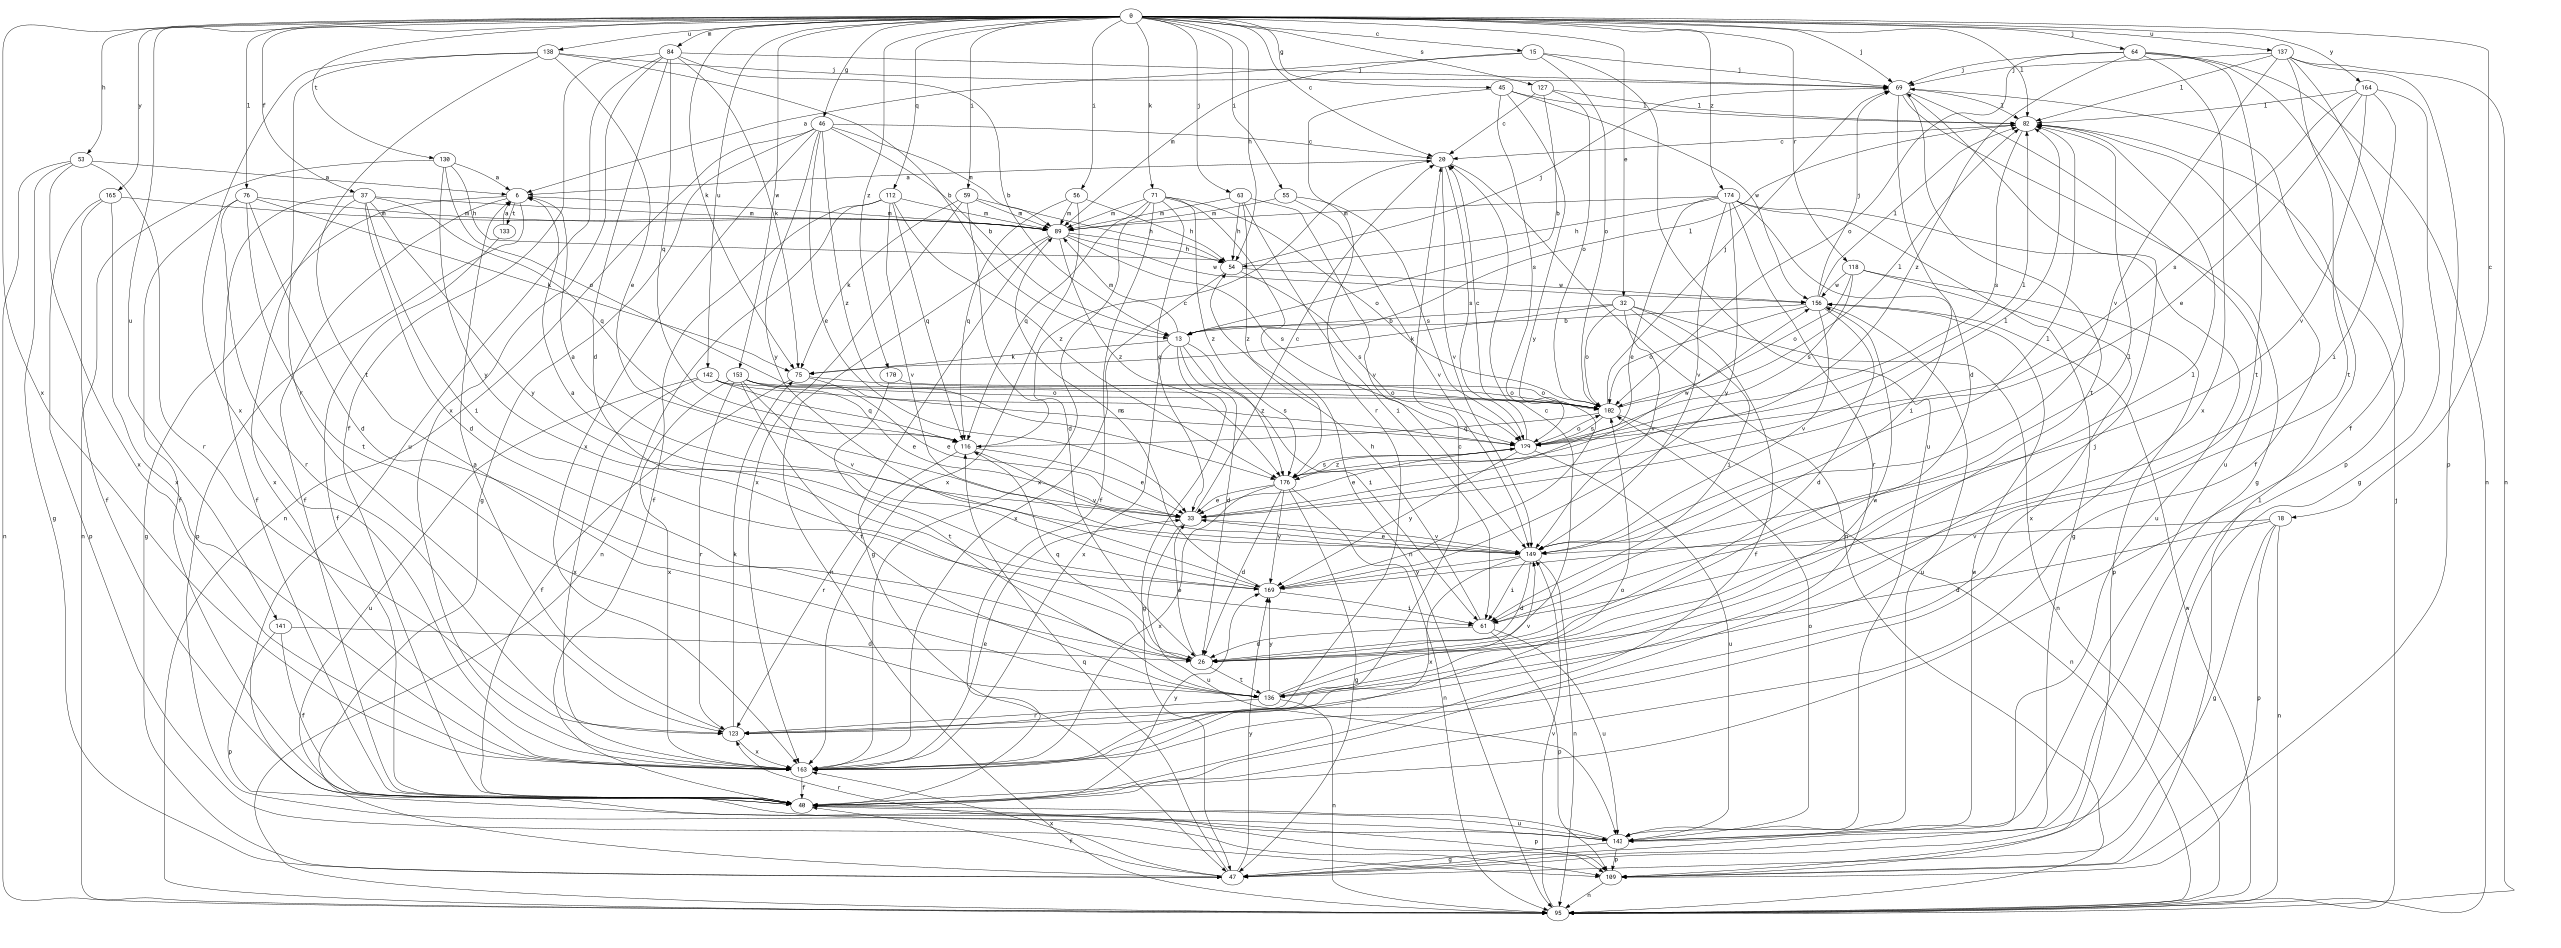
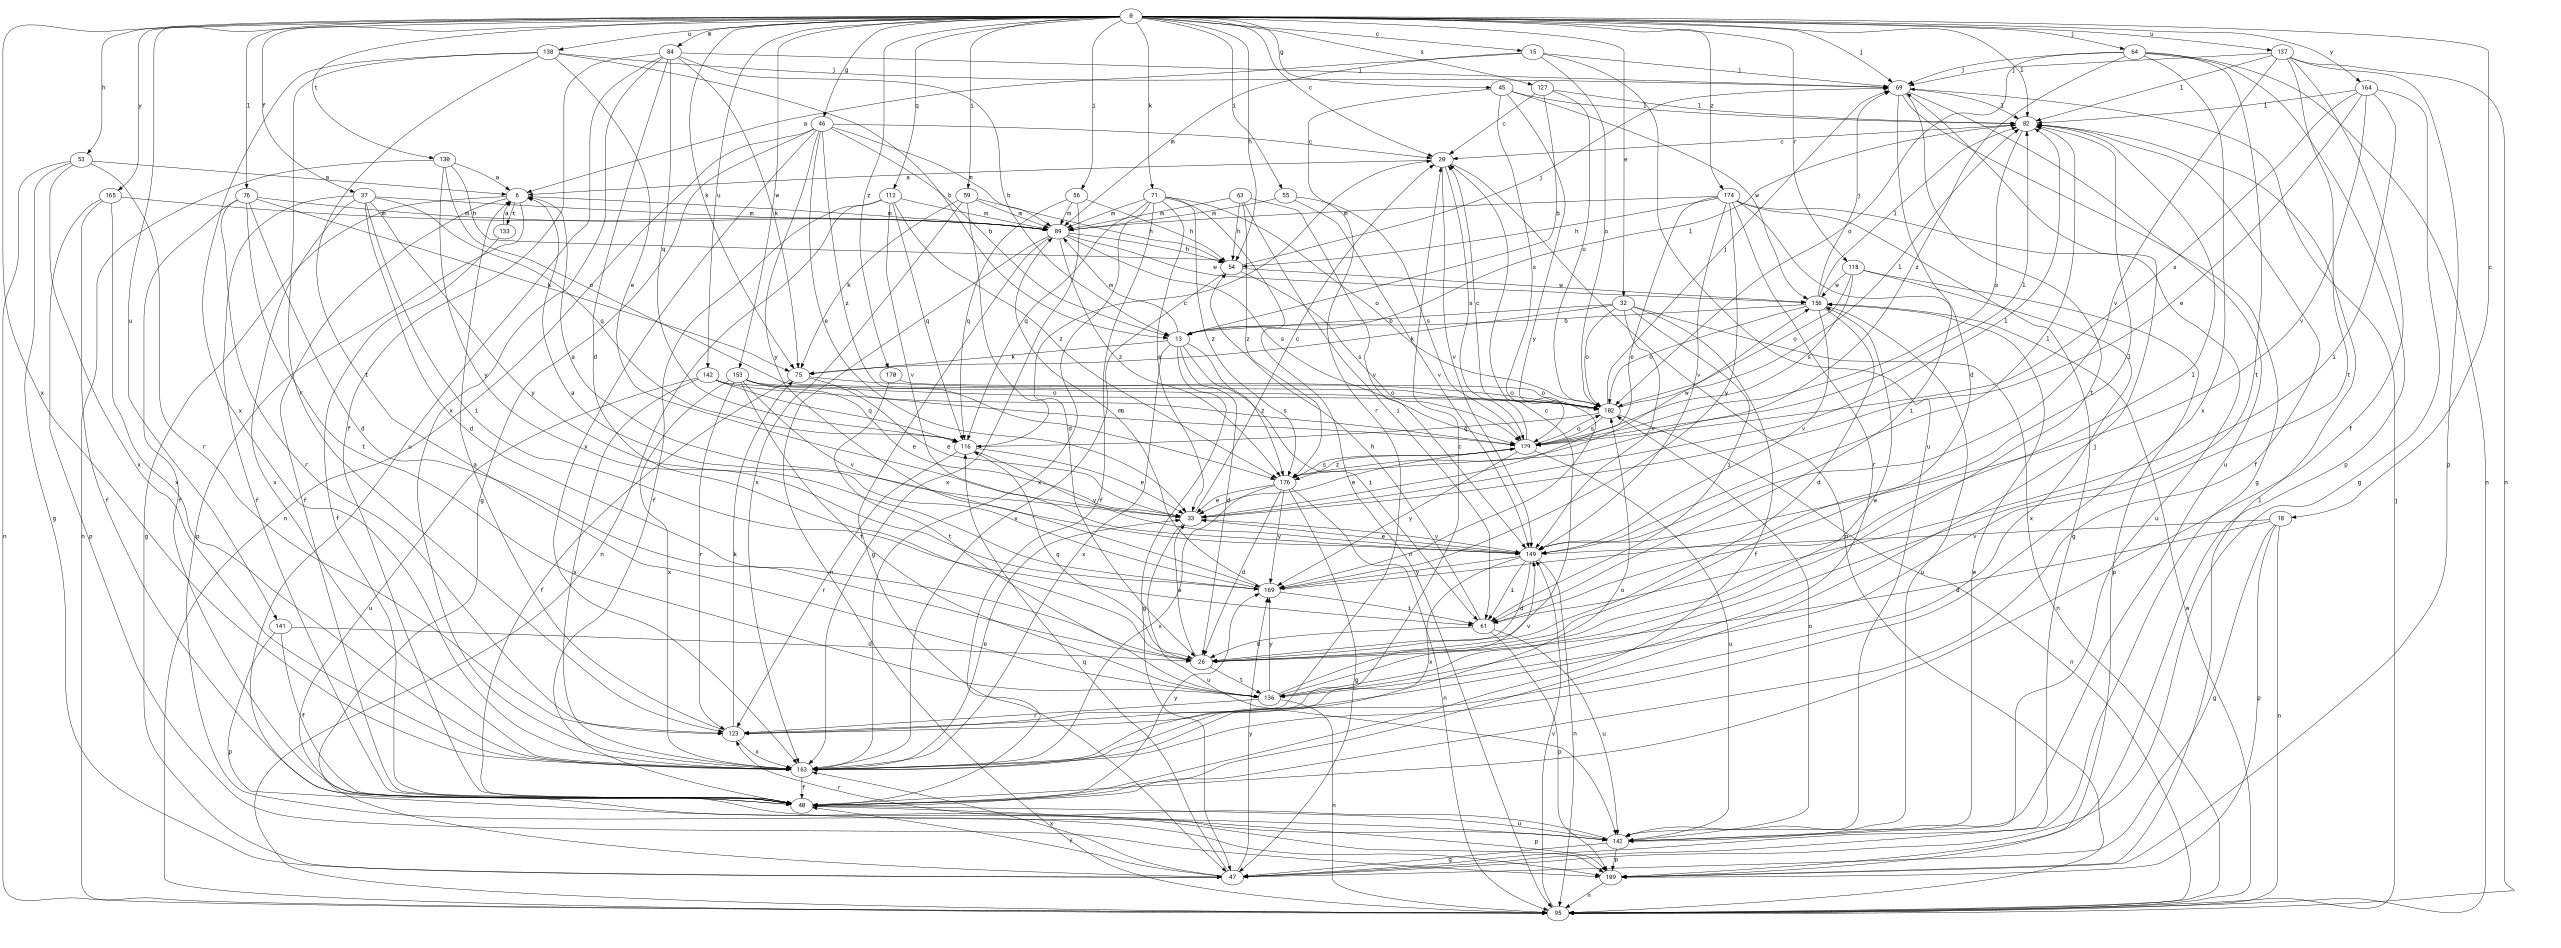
(1197, 93) -> none
